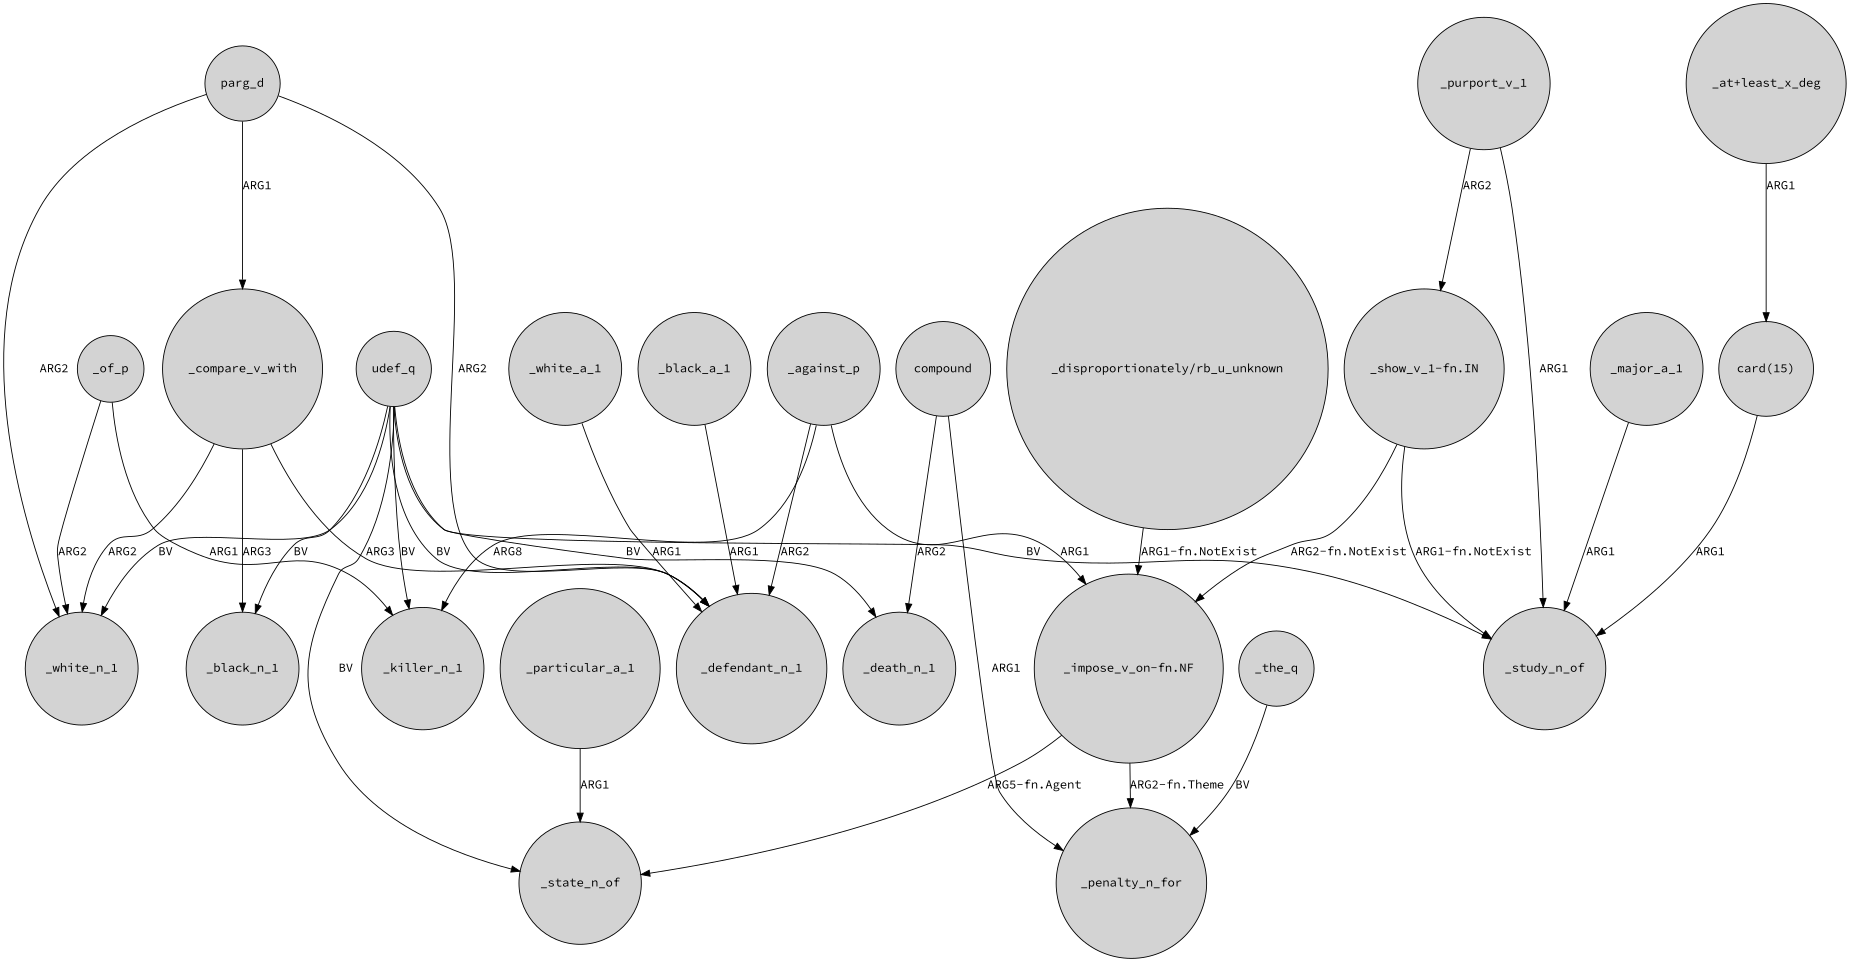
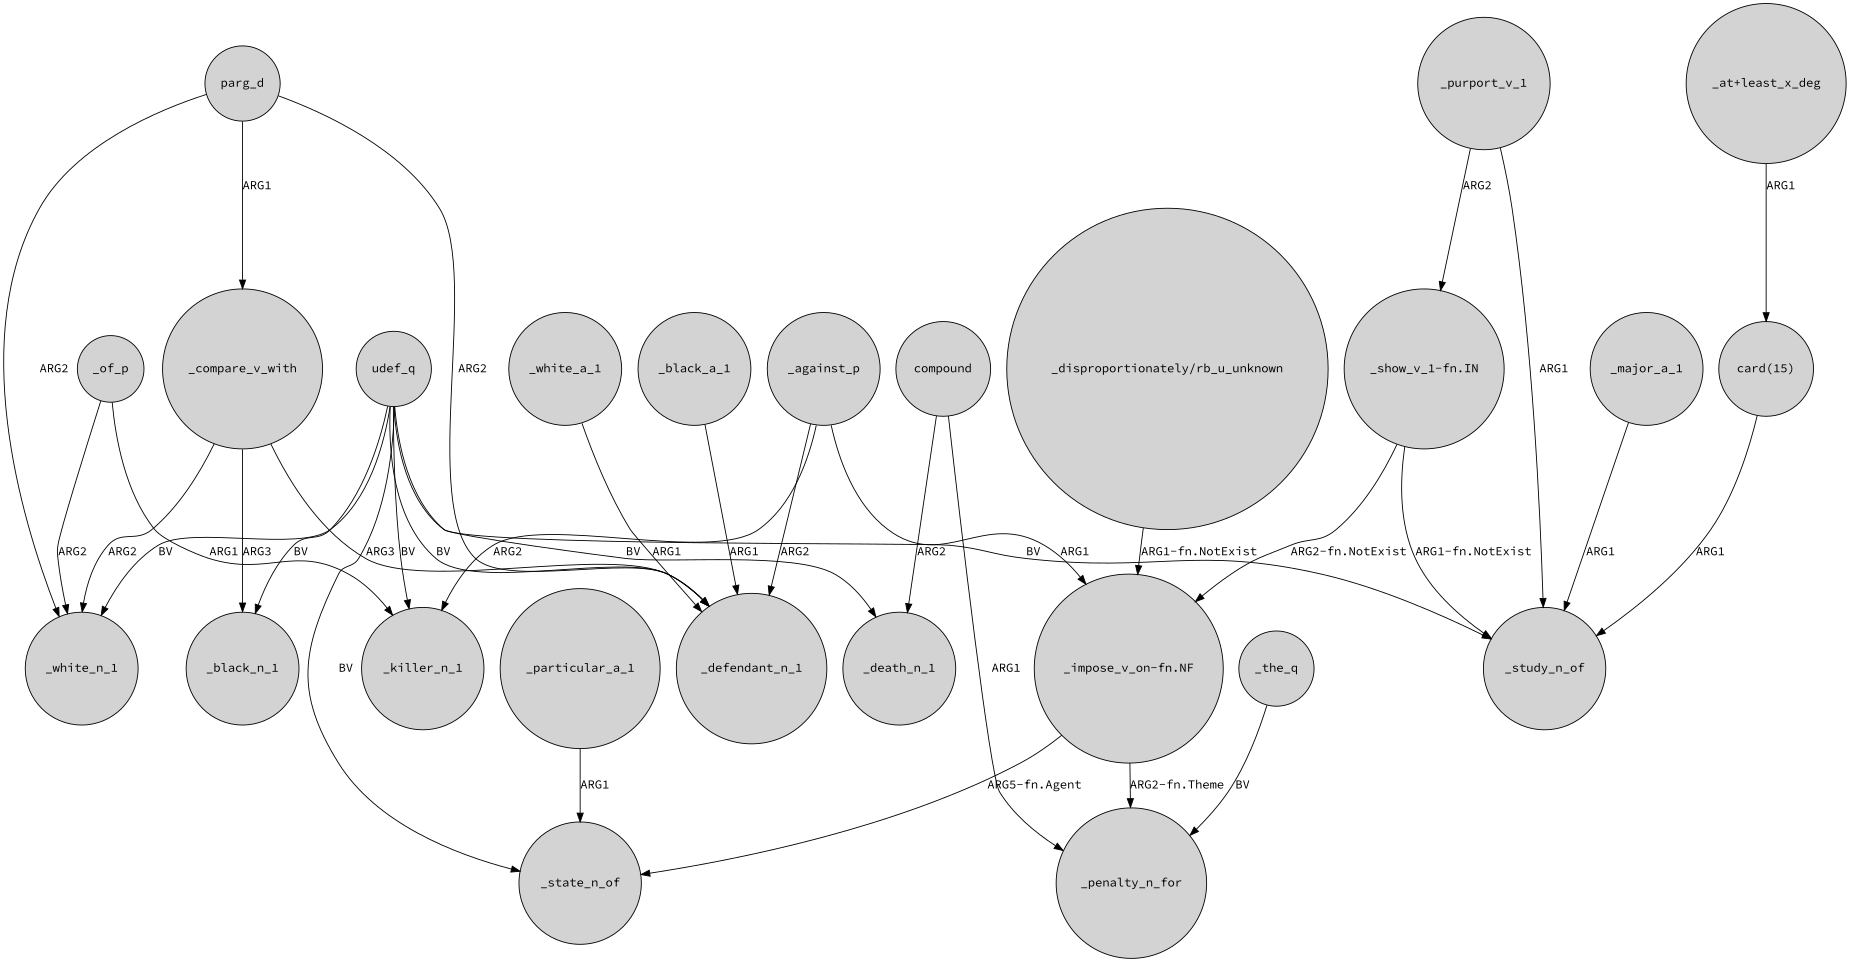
(508, 552) -> (508, 552)
